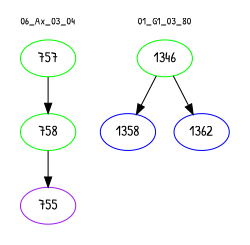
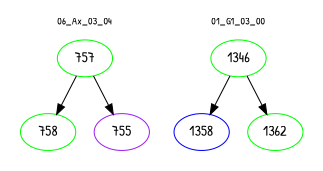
(165, 22) -> (239, 22)
(202, 132) -> (275, 132)
(48, 164) -> (101, 91)
